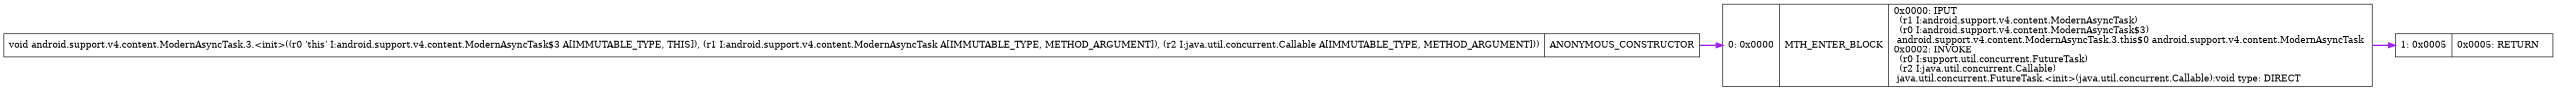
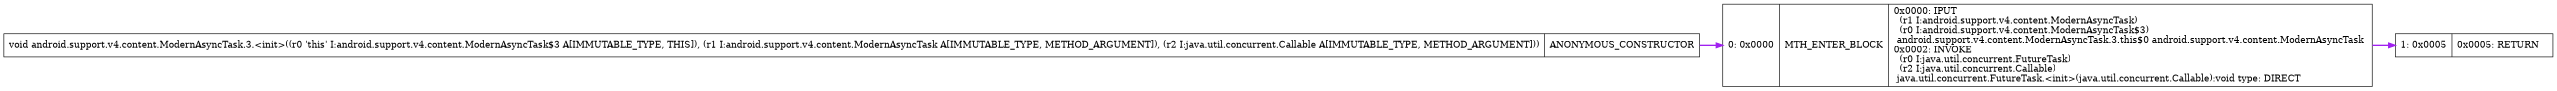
(1991, 59) -> (1983, 59)
